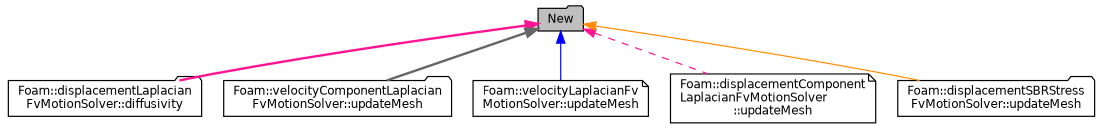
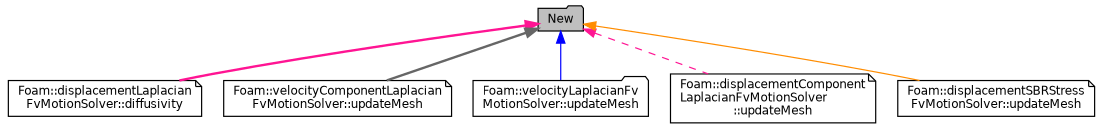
(105, 98) -> (105, 98)
(338, 98) -> (338, 98)
(561, 98) -> (561, 98)
(996, 98) -> (996, 98)
